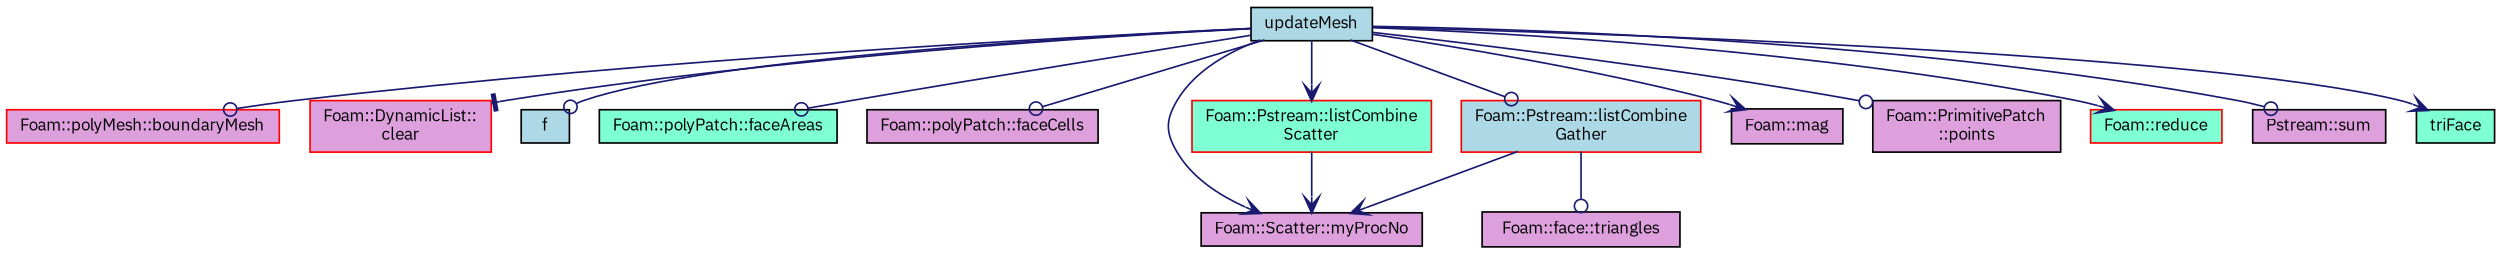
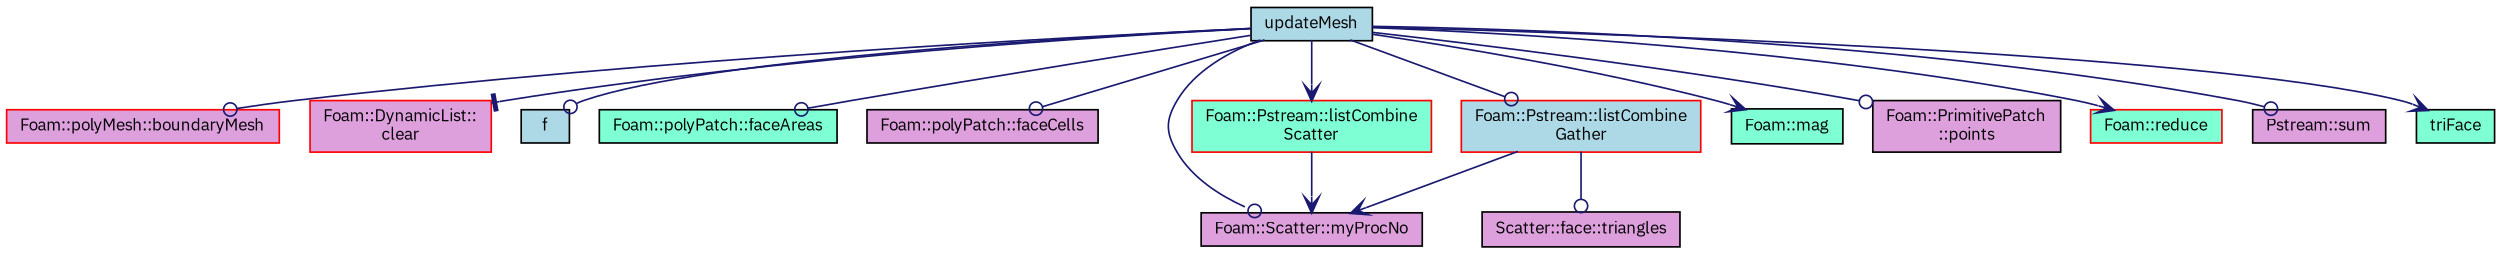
(1169, 118) -> (1169, 118)
(1787, 126) -> (1787, 126)
(1581, 229) -> (1581, 229)
